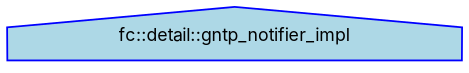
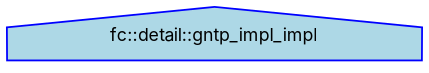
(235, 36) -> (214, 36)
